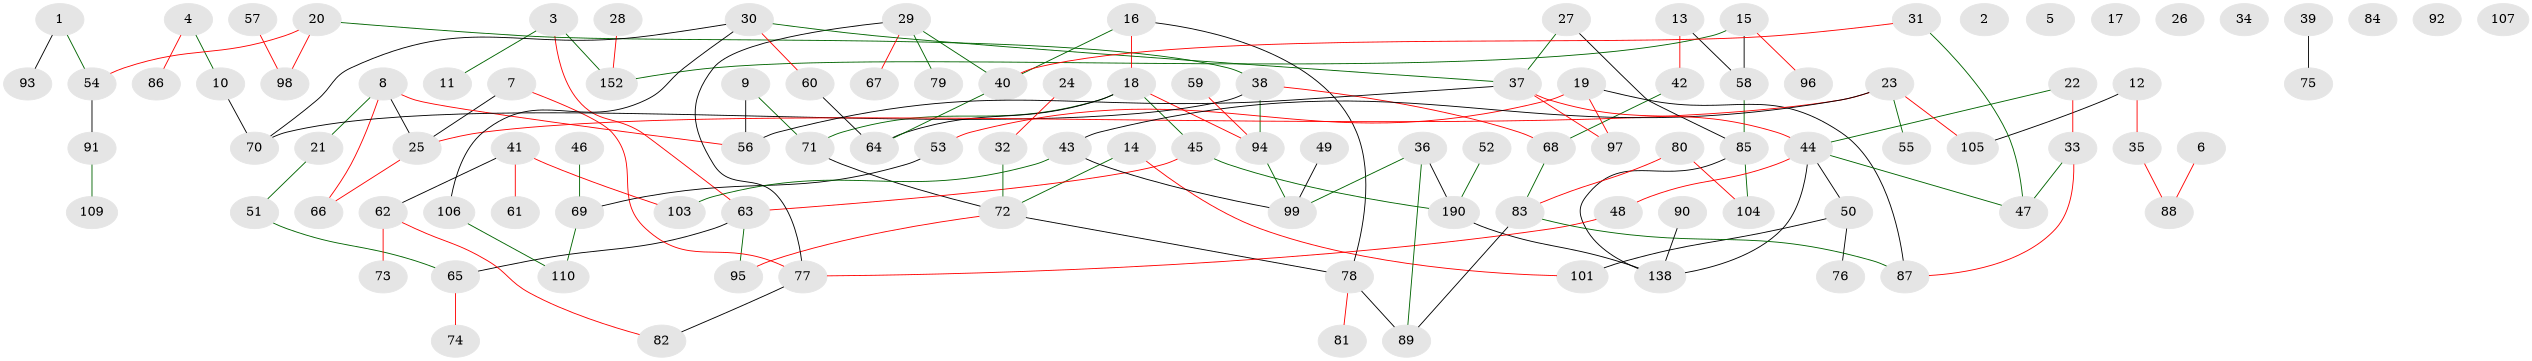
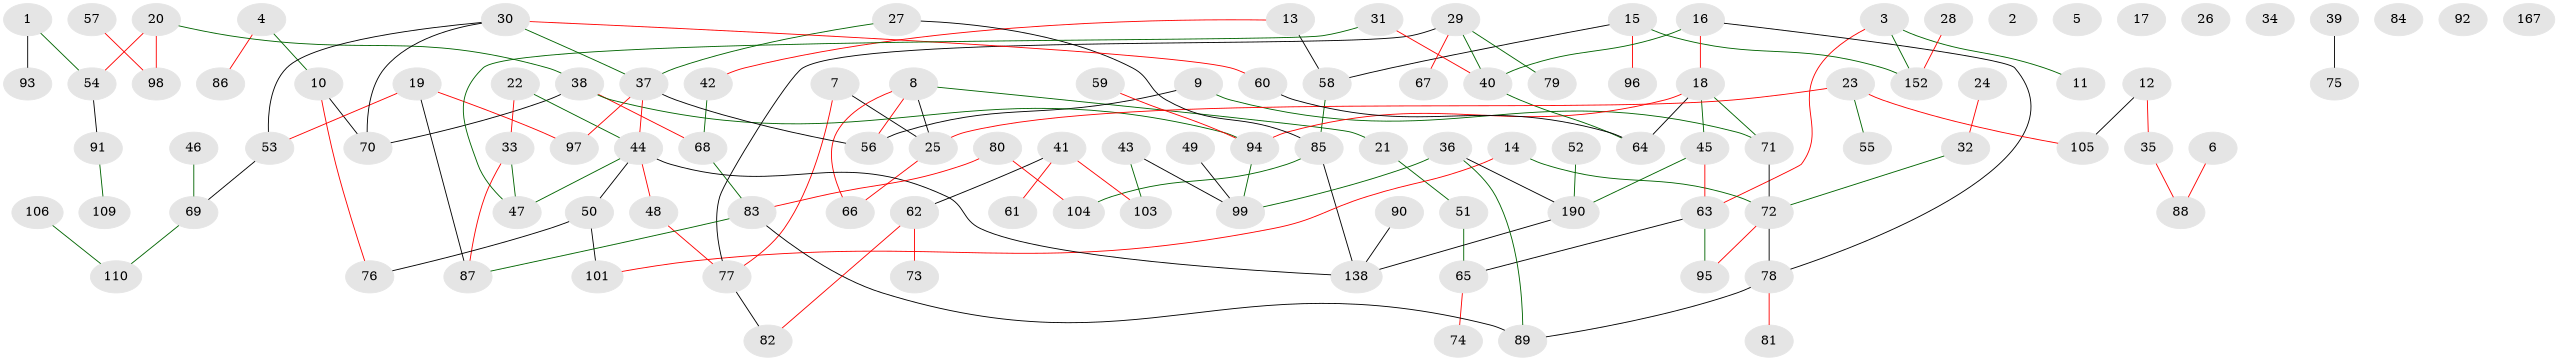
(2503, 20) -> (2529, 20)
(626, 107) -> (361, 40)
(1476, 108) -> none
none -> (340, 181)
